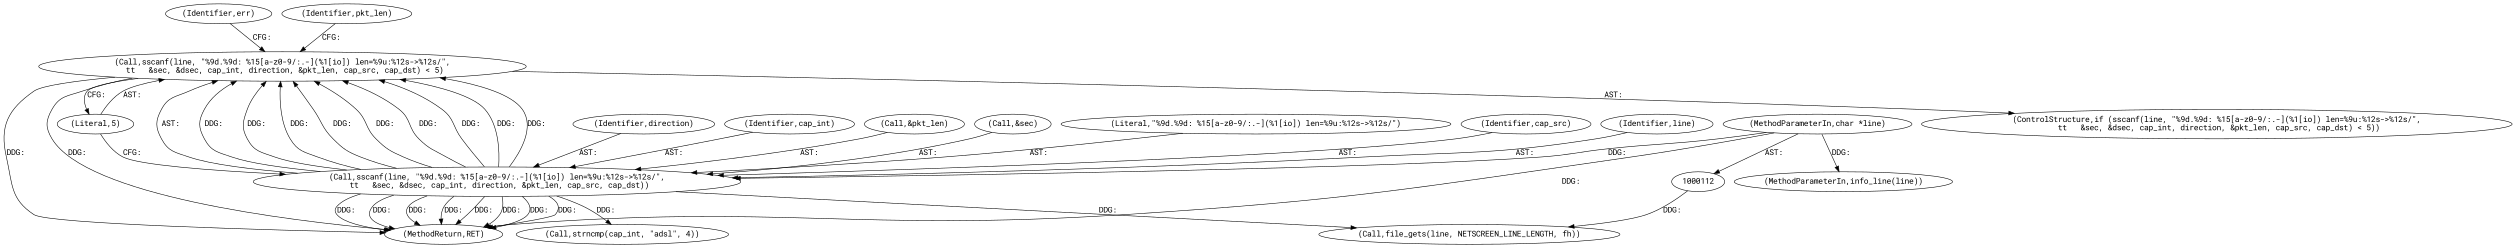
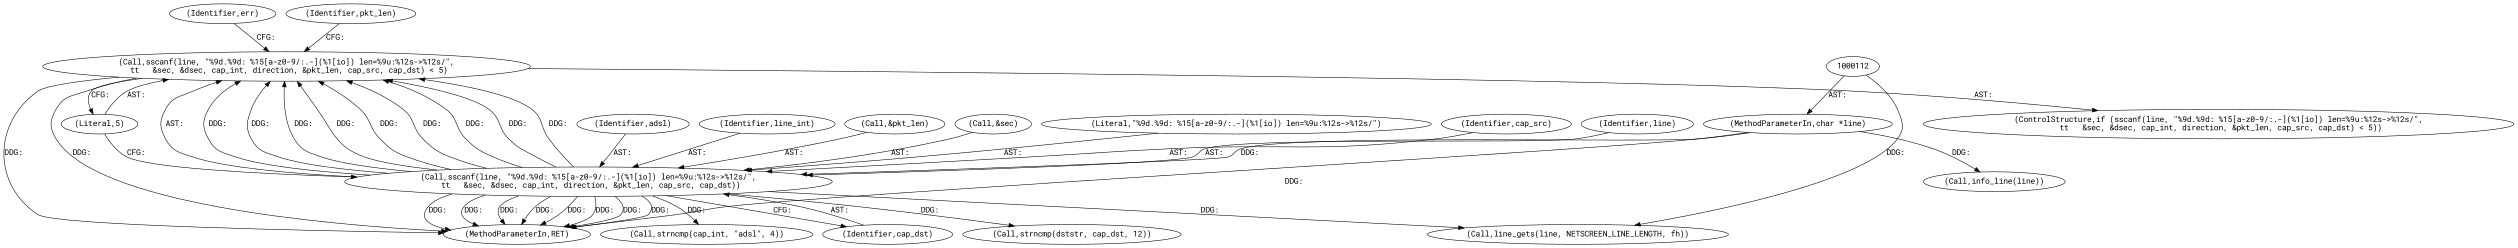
(644, 124) -> (633, 124)
(790, 124) -> (767, 124)
(1759, 153) -> (1827, 94)
(1843, 182) -> (1994, 182)
(444, 234) -> (517, 234)
none -> (888, 234)
none -> (1072, 234)
(1469, 234) -> (1578, 234)
